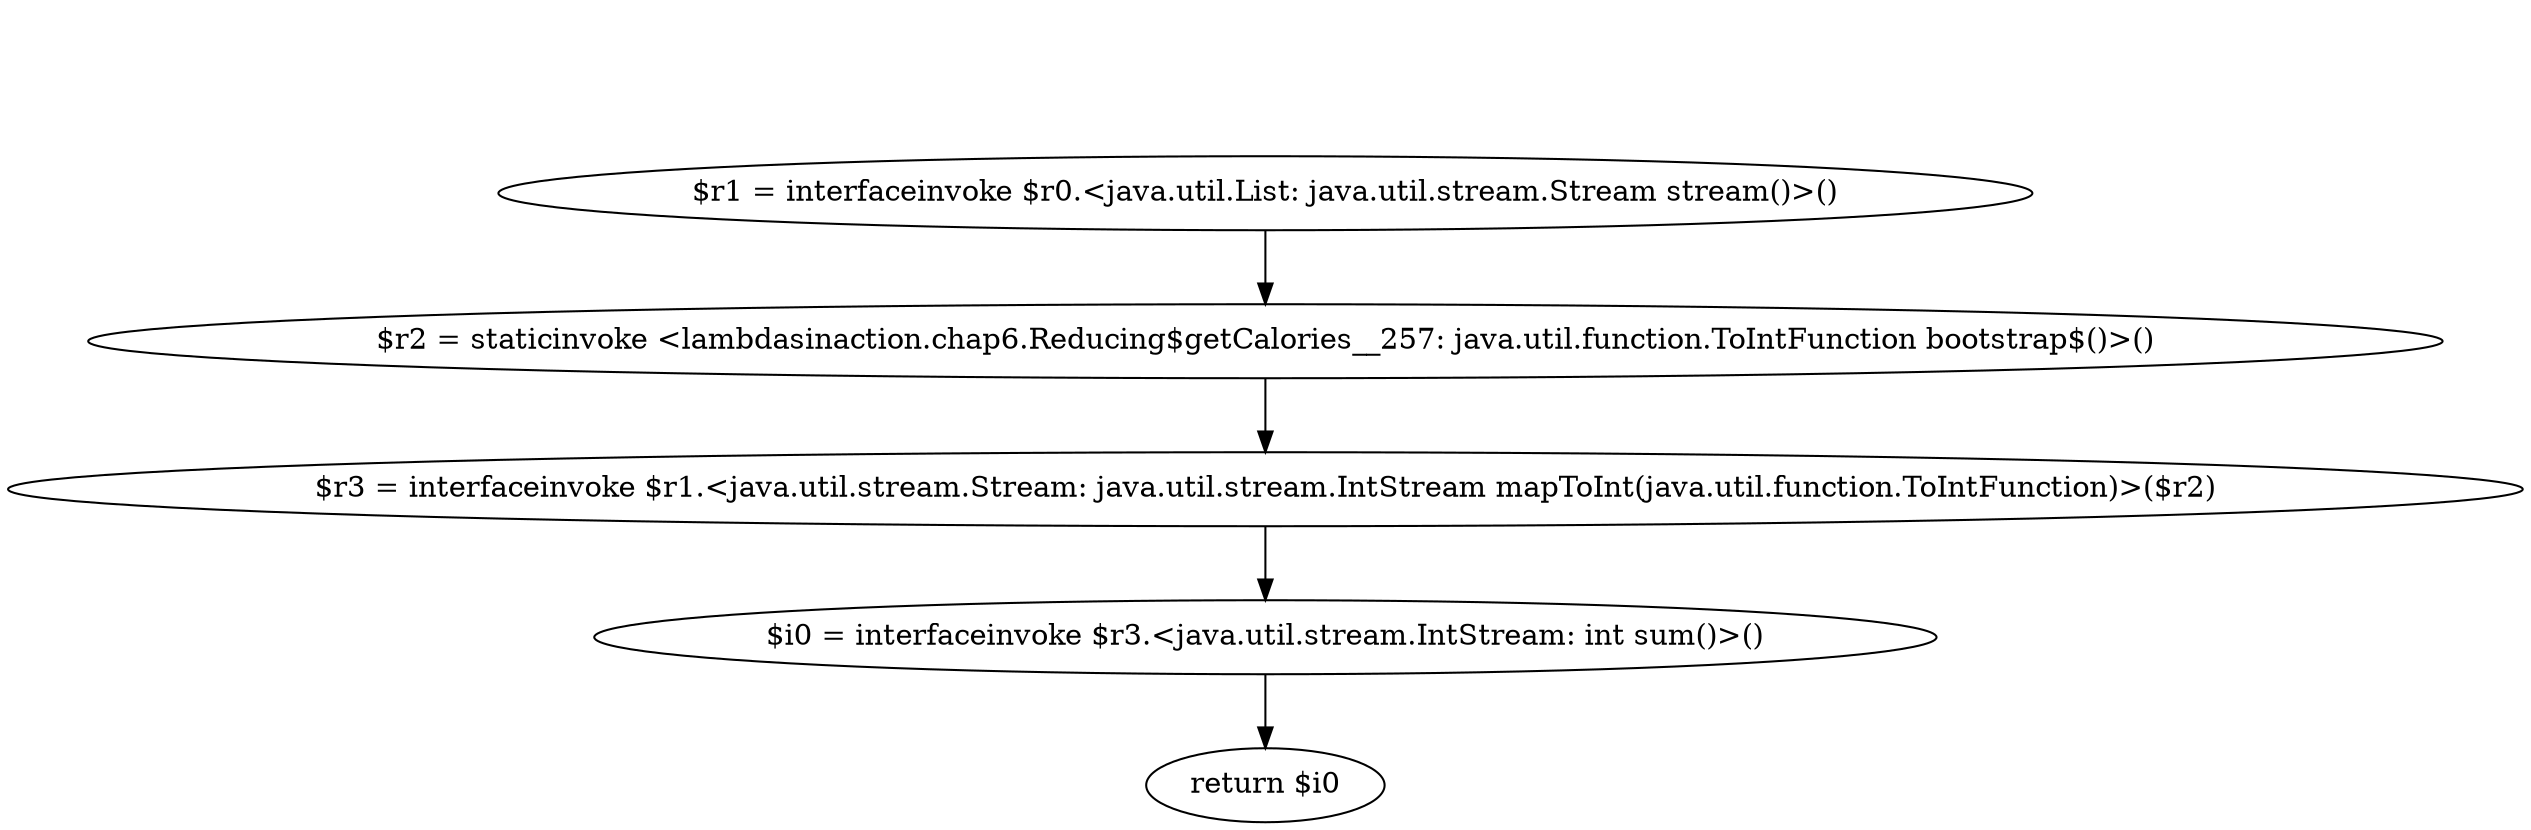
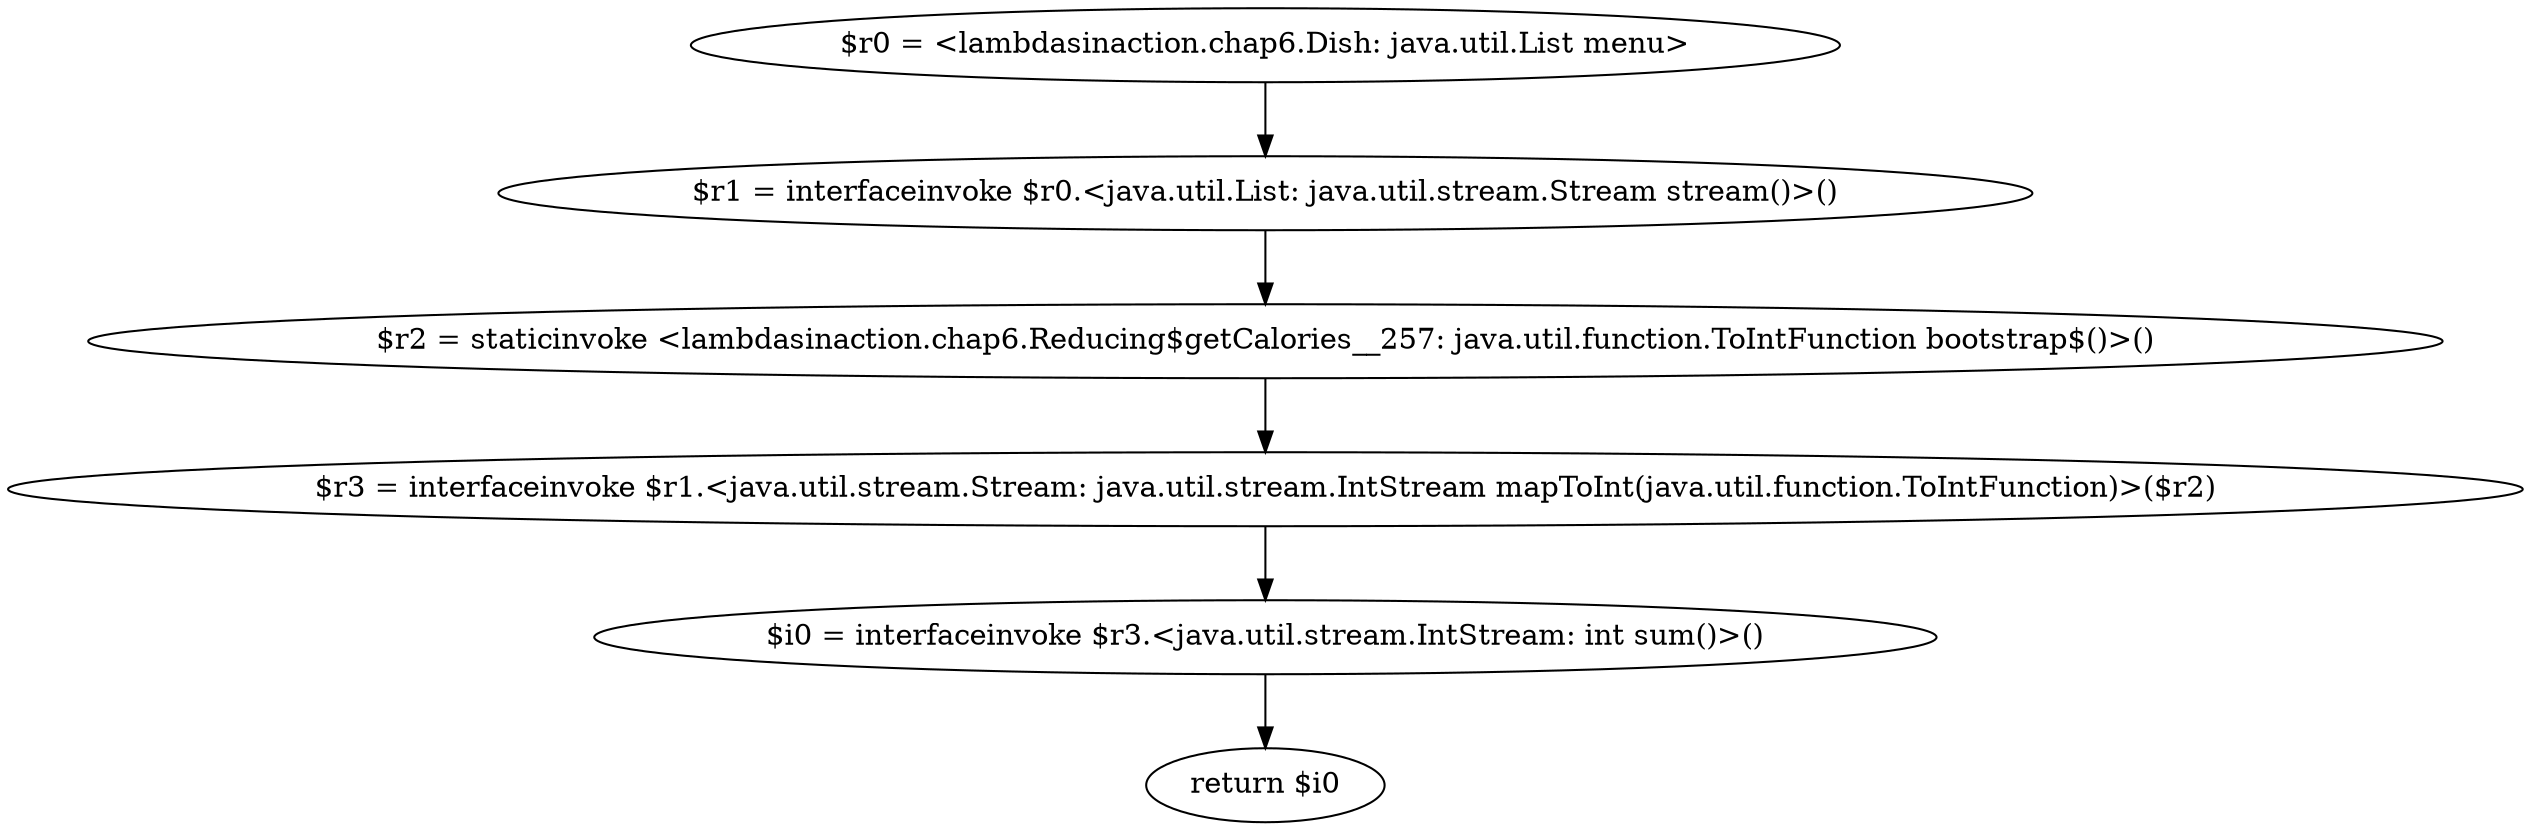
none -> (1265, 45)
